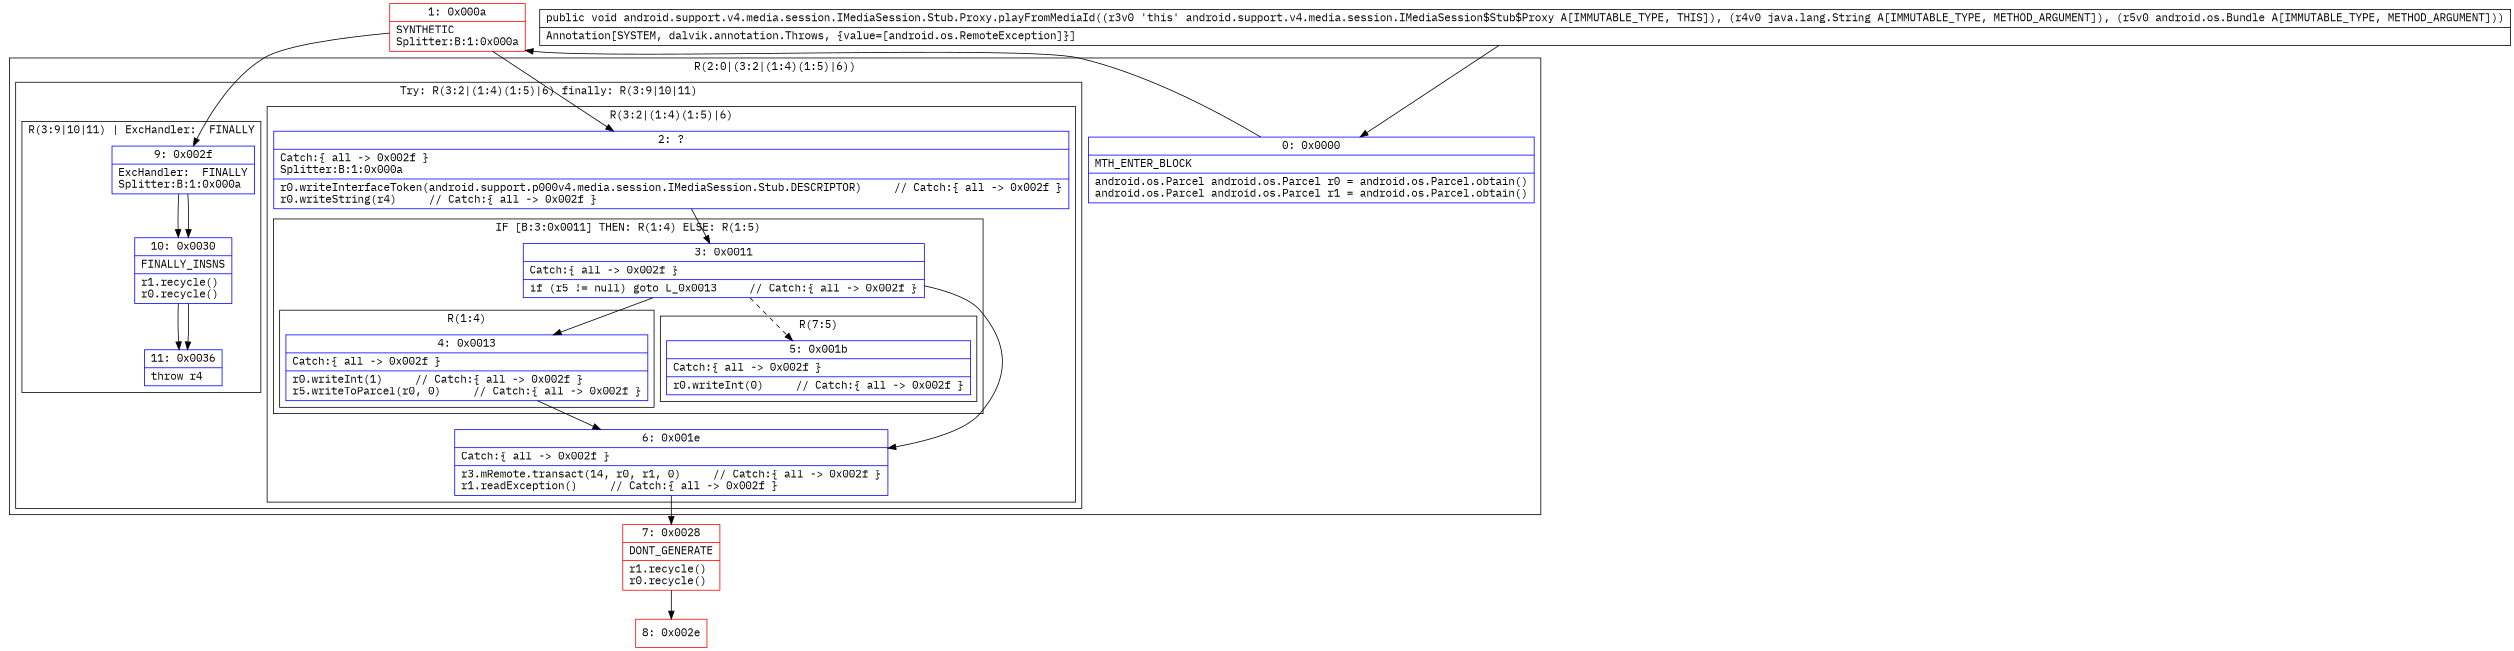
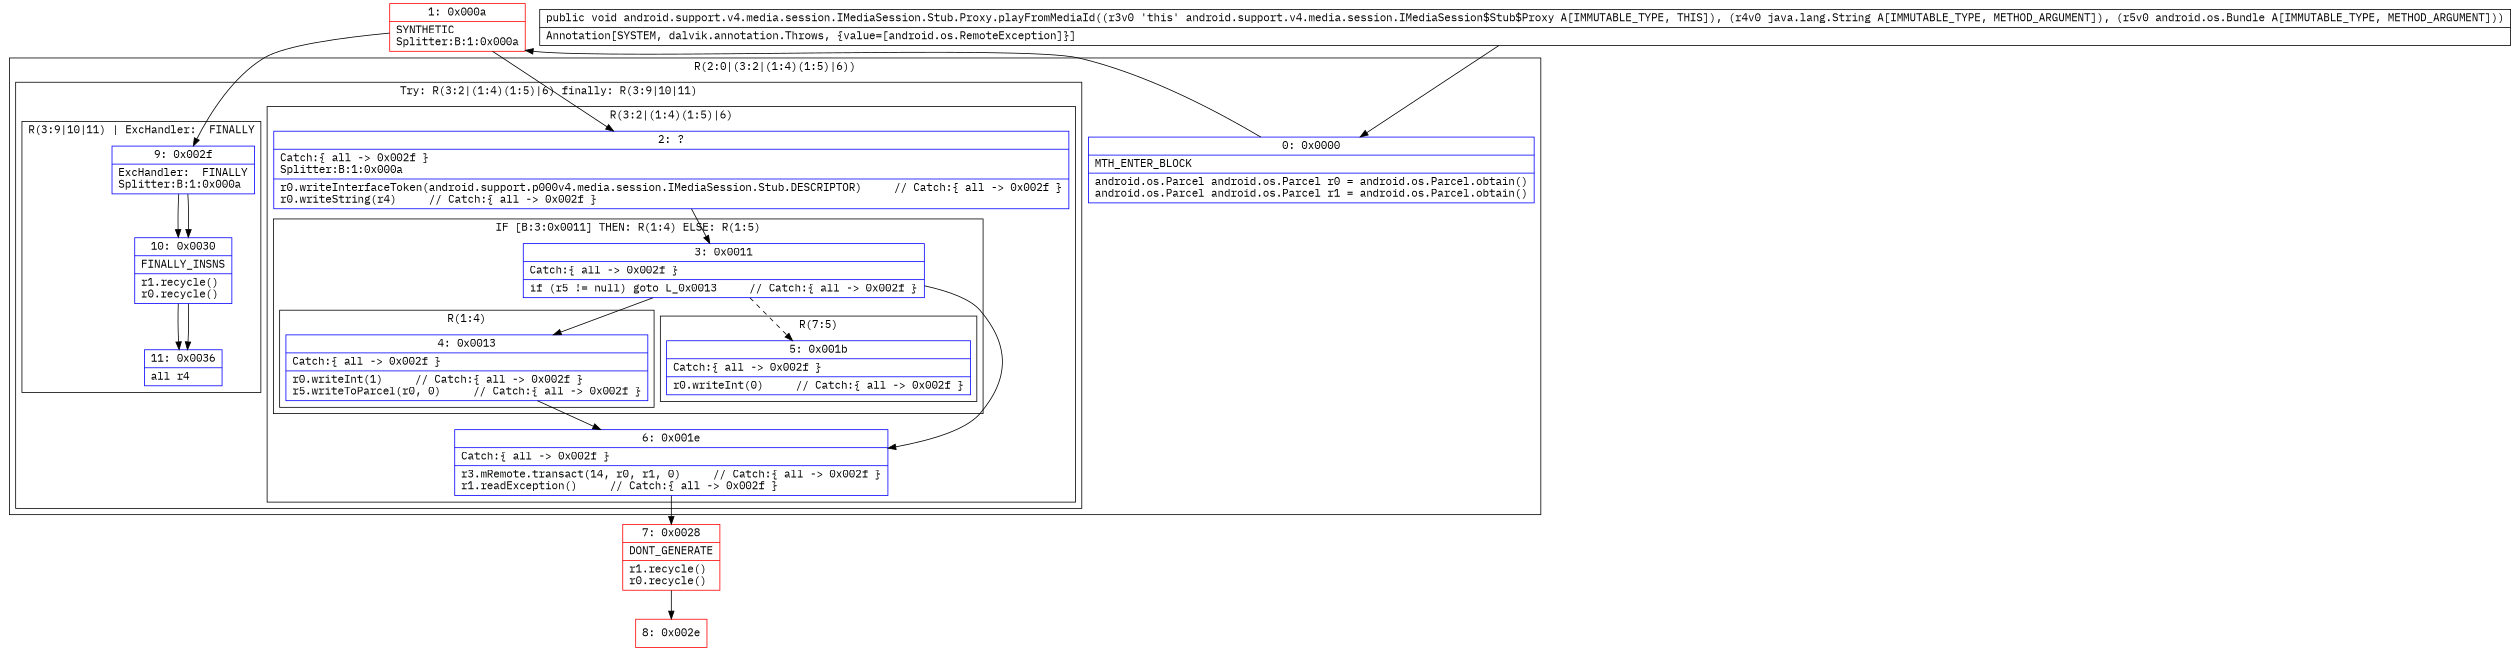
(177, 376) -> (170, 376)
